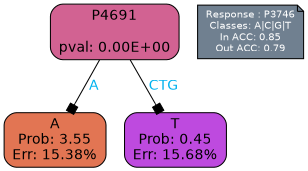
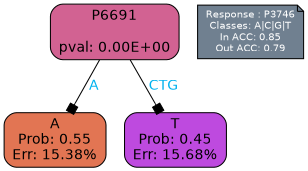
(115, 32) -> (115, 32)
(55, 140) -> (55, 140)
